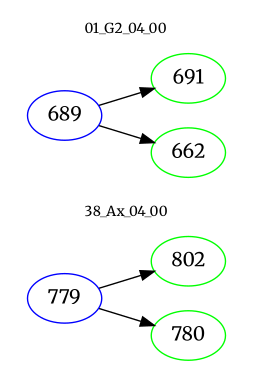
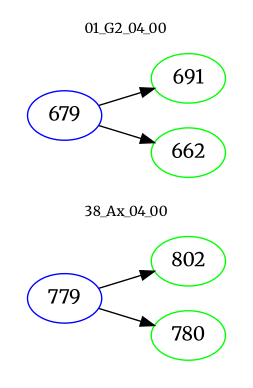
(65, 116) -> (65, 116)
